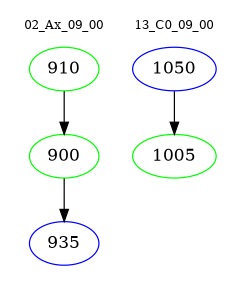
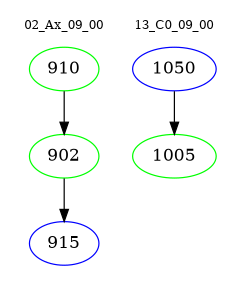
(64, 156) -> (64, 156)
(64, 243) -> (64, 243)
